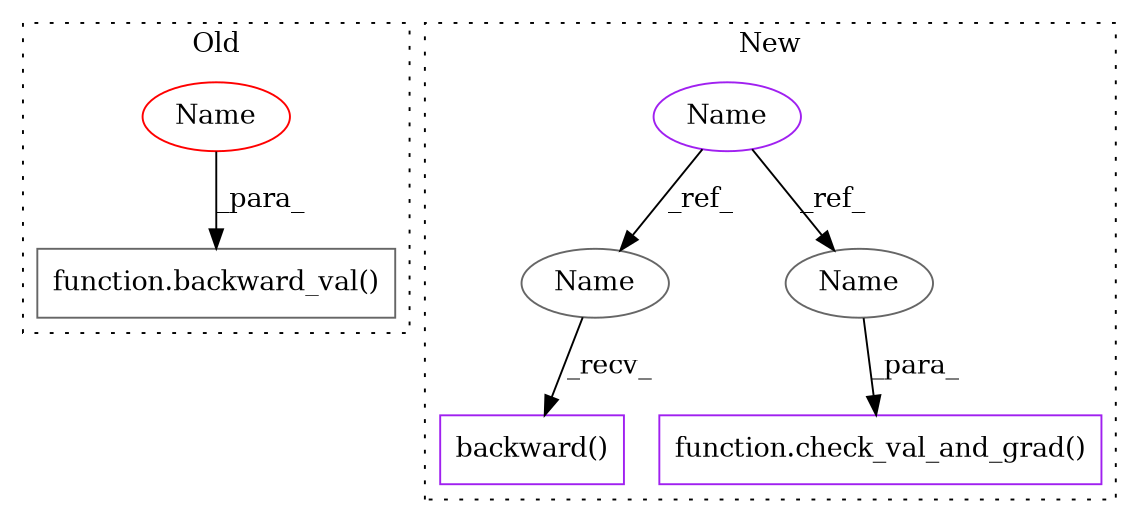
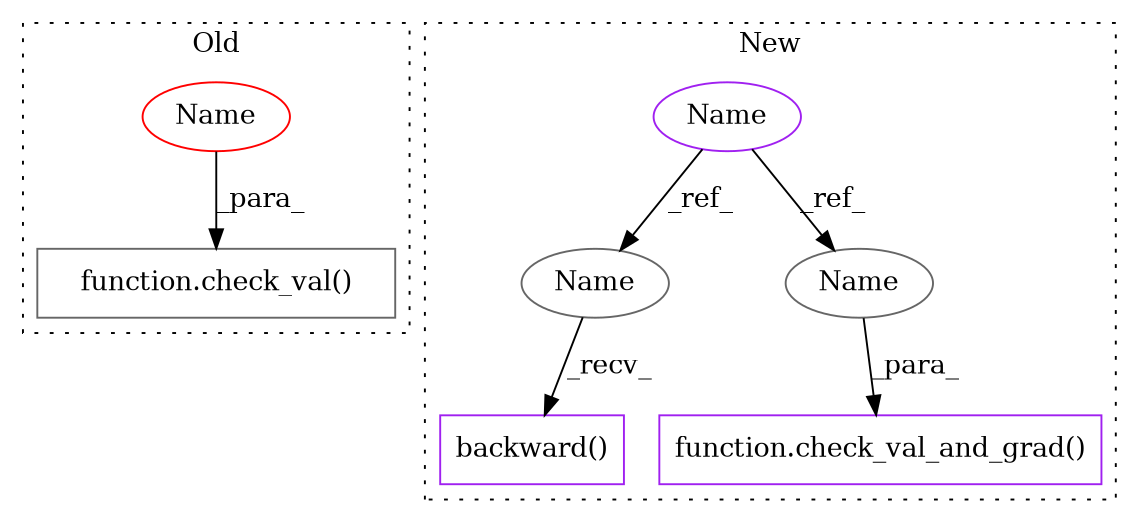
(216, 283) -> (216, 283)
